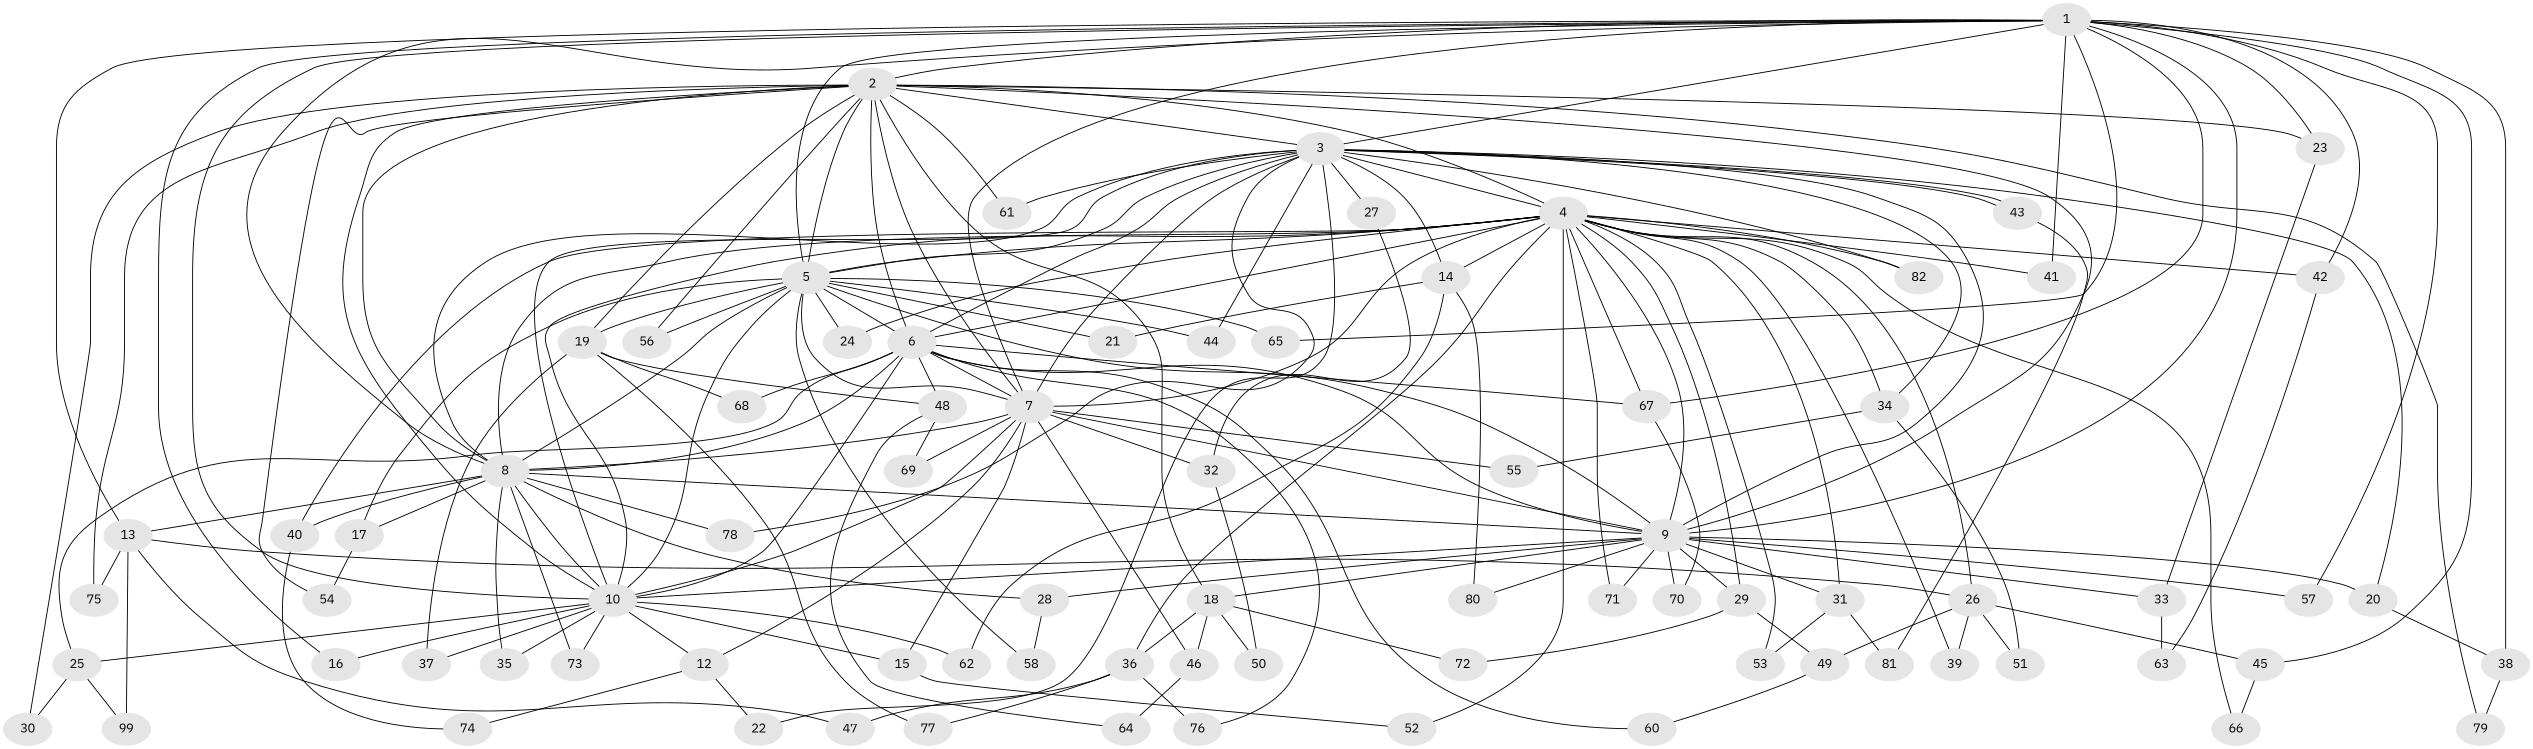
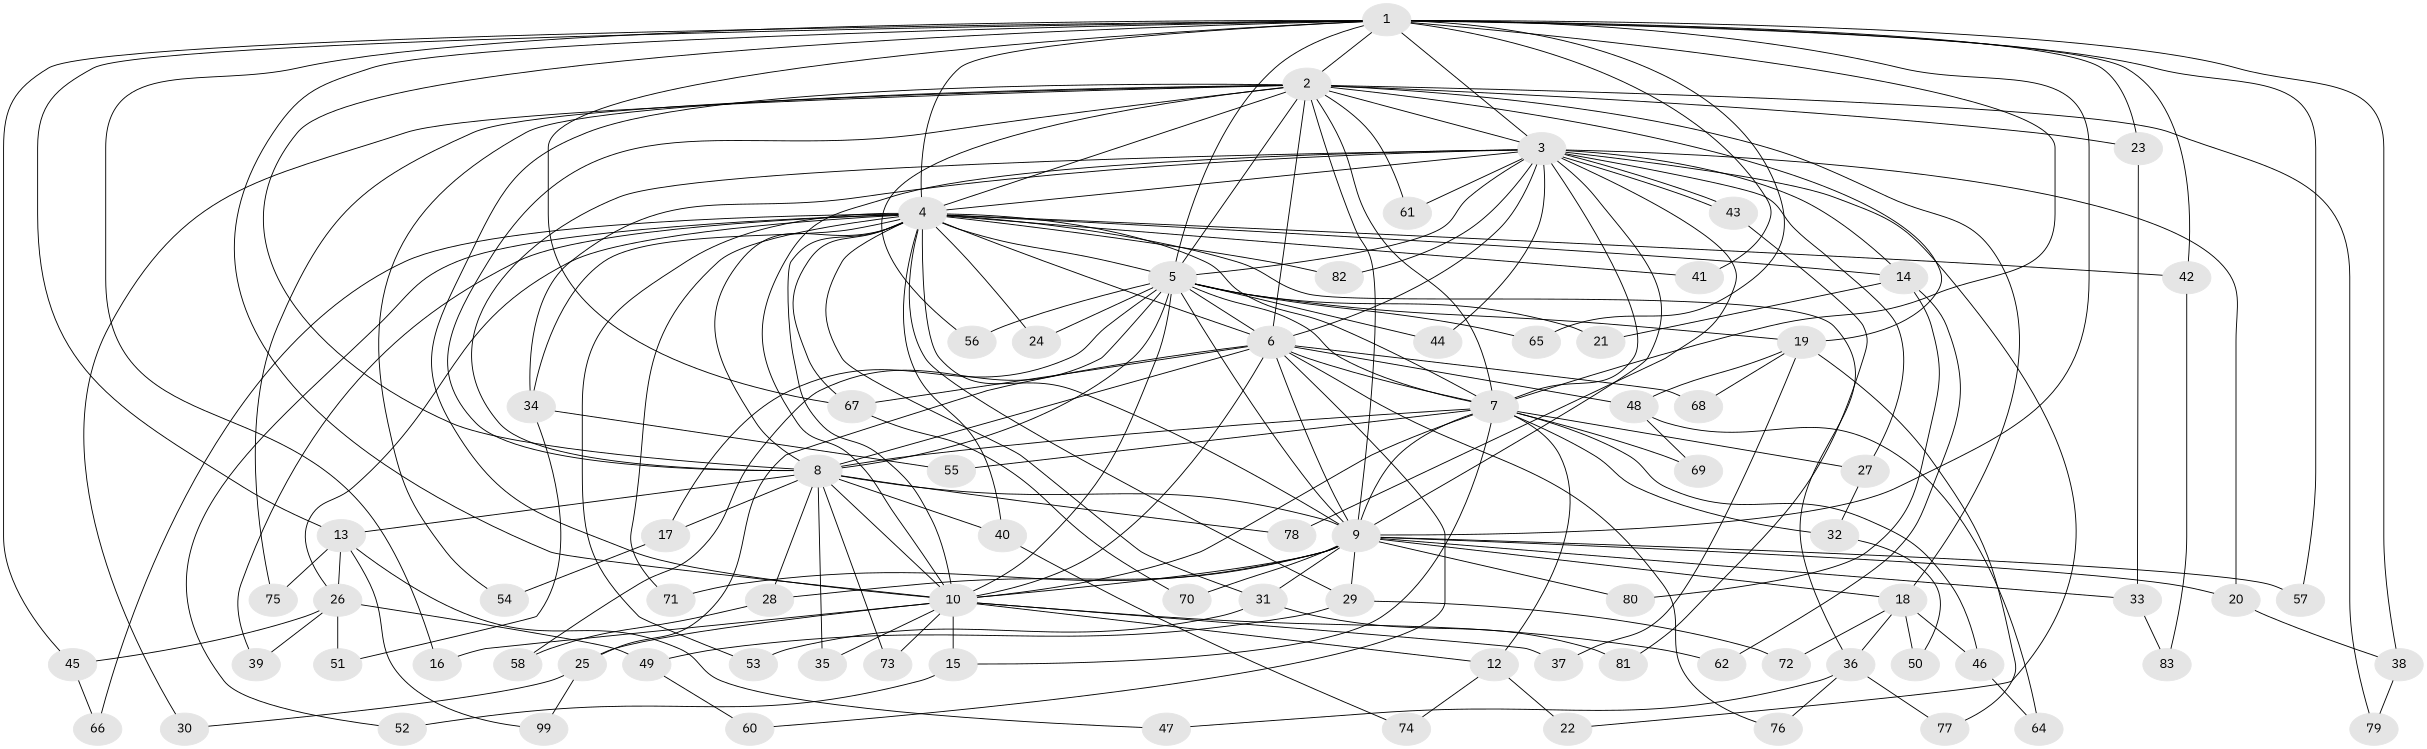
none -> (1036, 48)
none -> (1680, 439)
(2162, 665) -> (2167, 665)
